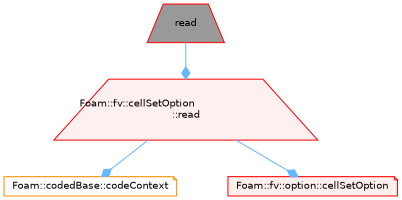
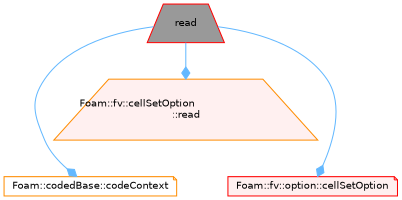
(186, 110) -> (186, 110)
(130, 155) -> (52, 70)
(261, 155) -> (316, 66)
